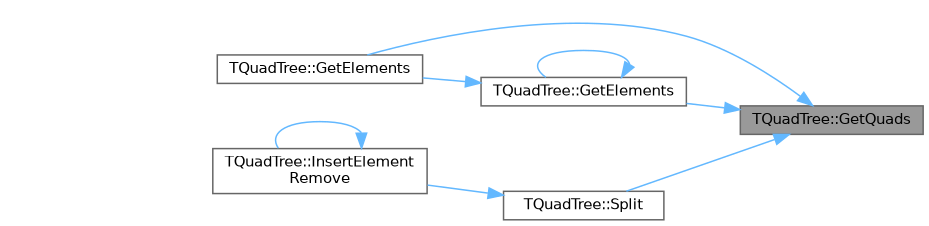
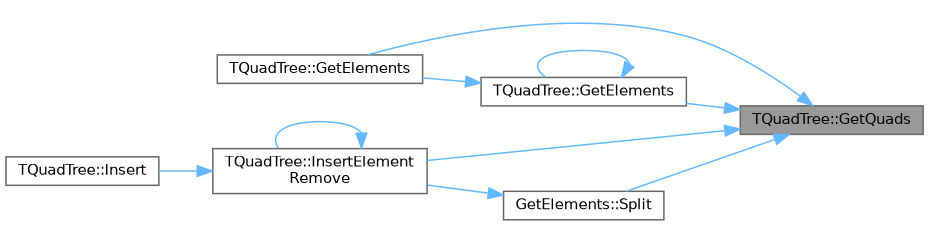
none -> (576, 146)
none -> (82, 171)
(584, 206) -> (584, 206)
